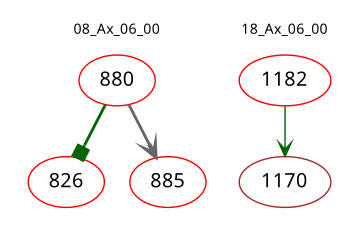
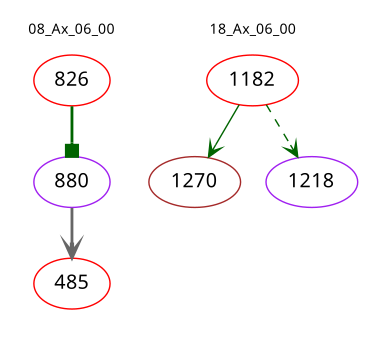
(117, 80) -> (72, 182)
(95, 125) -> (72, 124)
(168, 182) -> (72, 284)
(285, 182) -> (195, 182)
none -> (312, 182)
